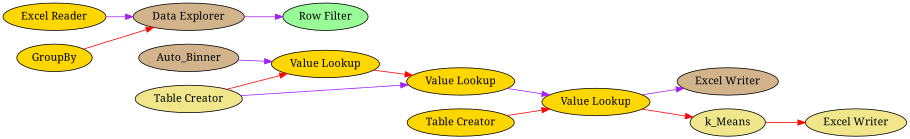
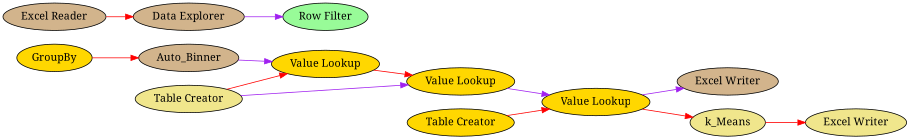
(54, 17) -> (54, 17)
(116, 17) -> (116, 17)
(115, 39) -> (112, 58)
